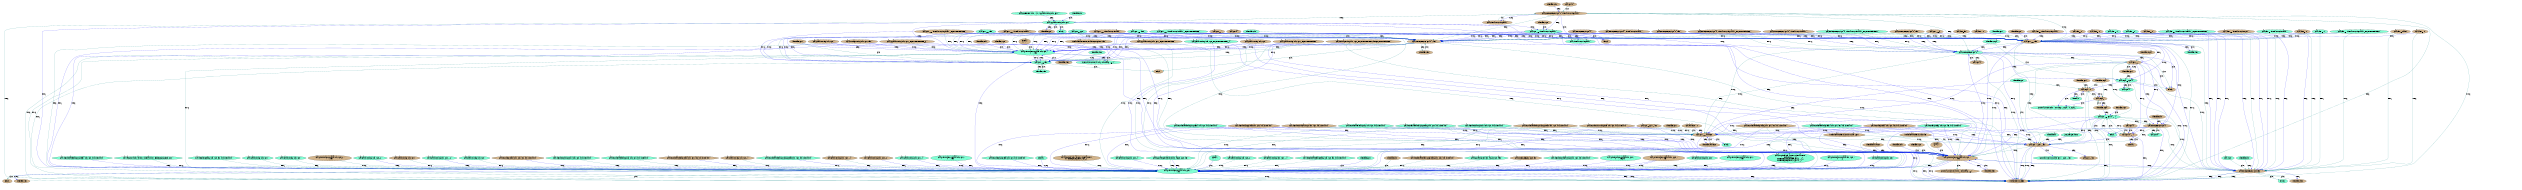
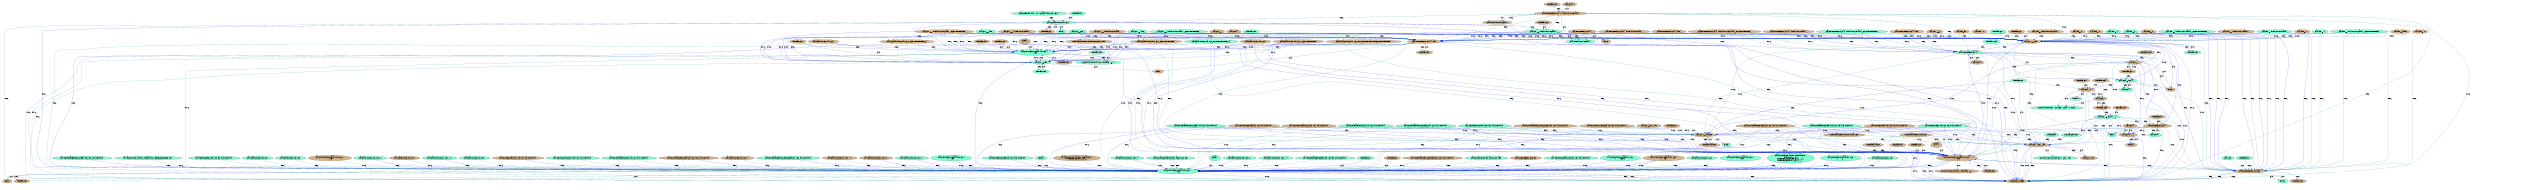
(2236, 32) -> (2236, 32)
(2359, 32) -> (2359, 32)
(859, 42) -> none
(2075, 93) -> none
(1903, 120) -> none
(1692, 126) -> none
(2086, 141) -> (2069, 148)
